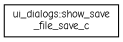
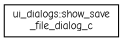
(61, 21) -> (61, 21)
